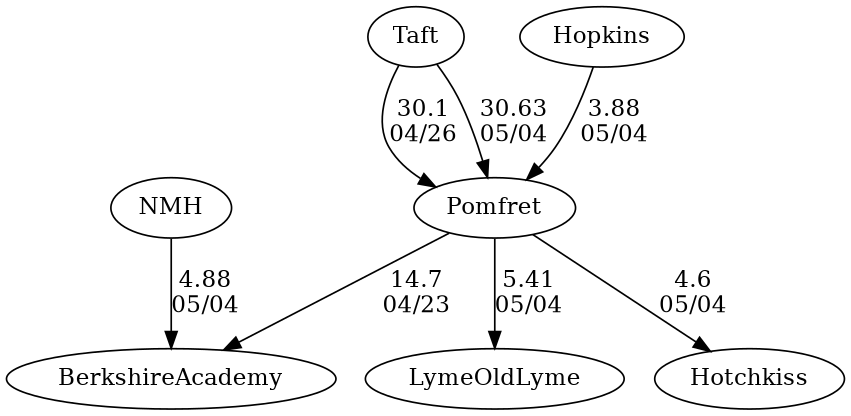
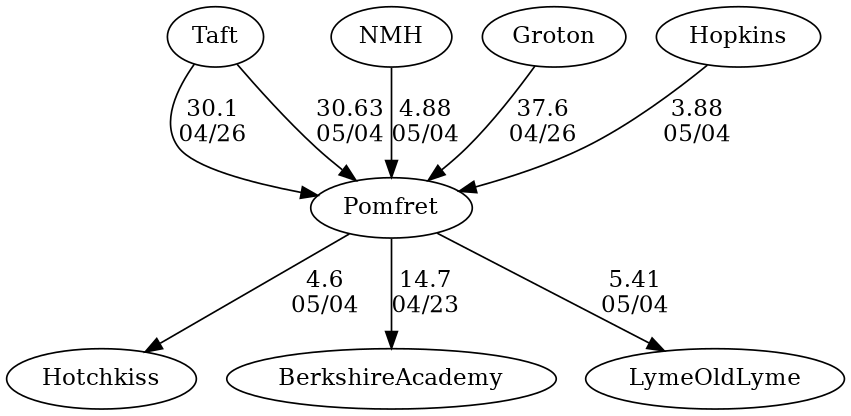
none -> (554, 37)
(171, 285) -> (392, 114)
